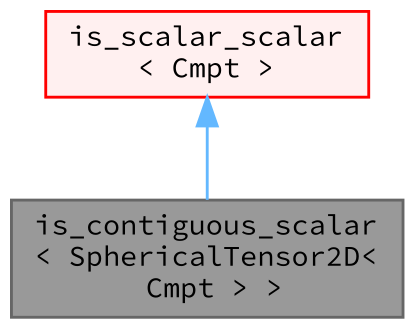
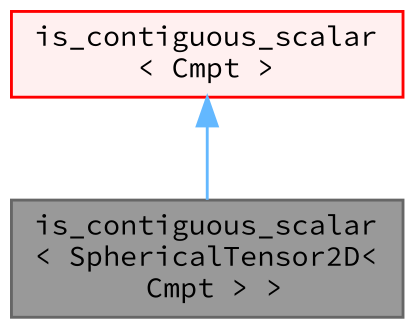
(207, 54) -> (207, 54)
